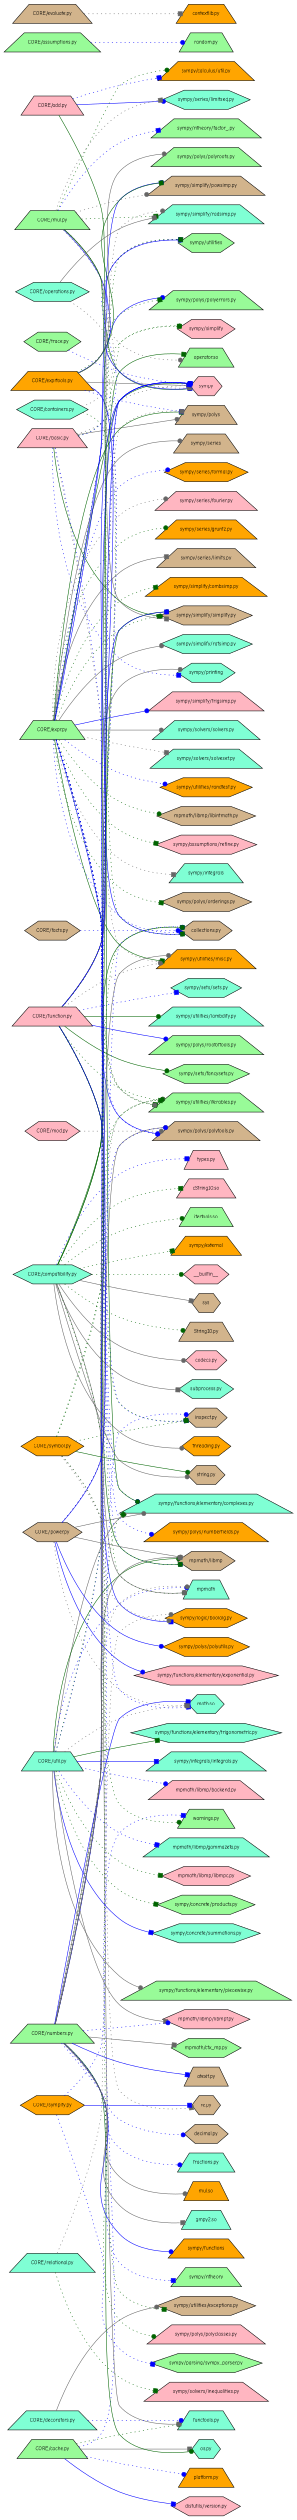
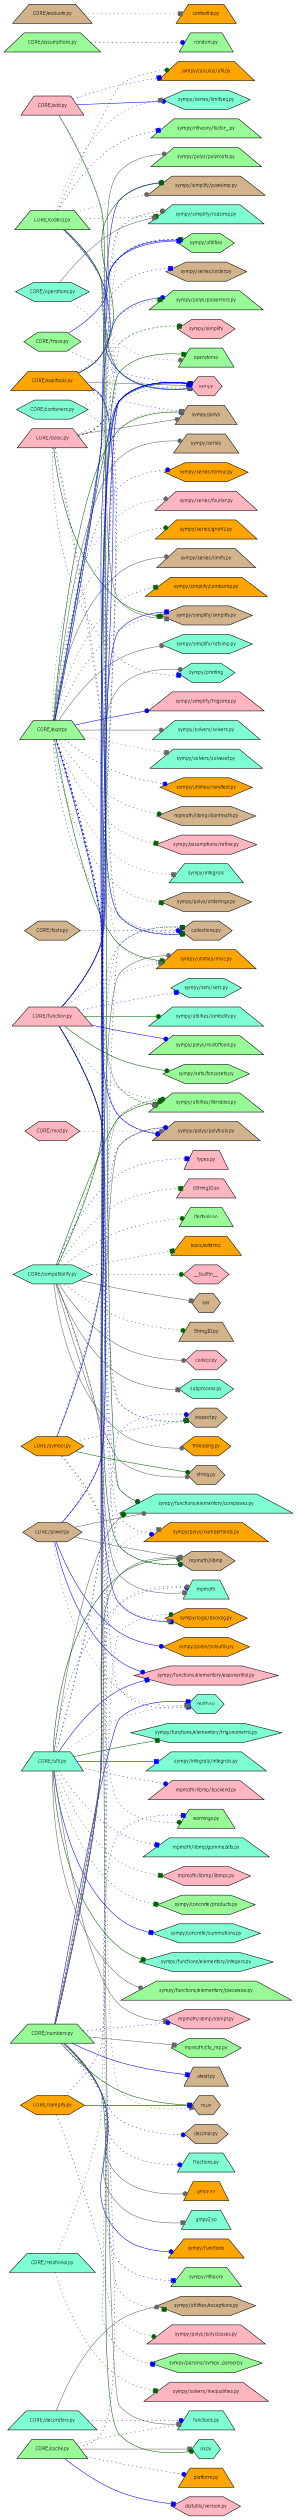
(52, 220) -> (52, 220)
none -> (206, 272)
none -> (98, 309)
(105, 323) -> (105, 323)
none -> (104, 544)
(81, 623) -> (81, 623)
none -> (101, 885)
(105, 926) -> (79, 1203)
(103, 1075) -> (103, 1075)
(103, 1189) -> (100, 453)
(206, 1246) -> (206, 1246)
(103, 1314) -> (103, 1314)
none -> (95, 1708)
none -> (101, 1766)
(105, 1919) -> (105, 1919)
none -> (206, 1962)
none -> (113, 2088)
(206, 2191) -> (206, 2191)
